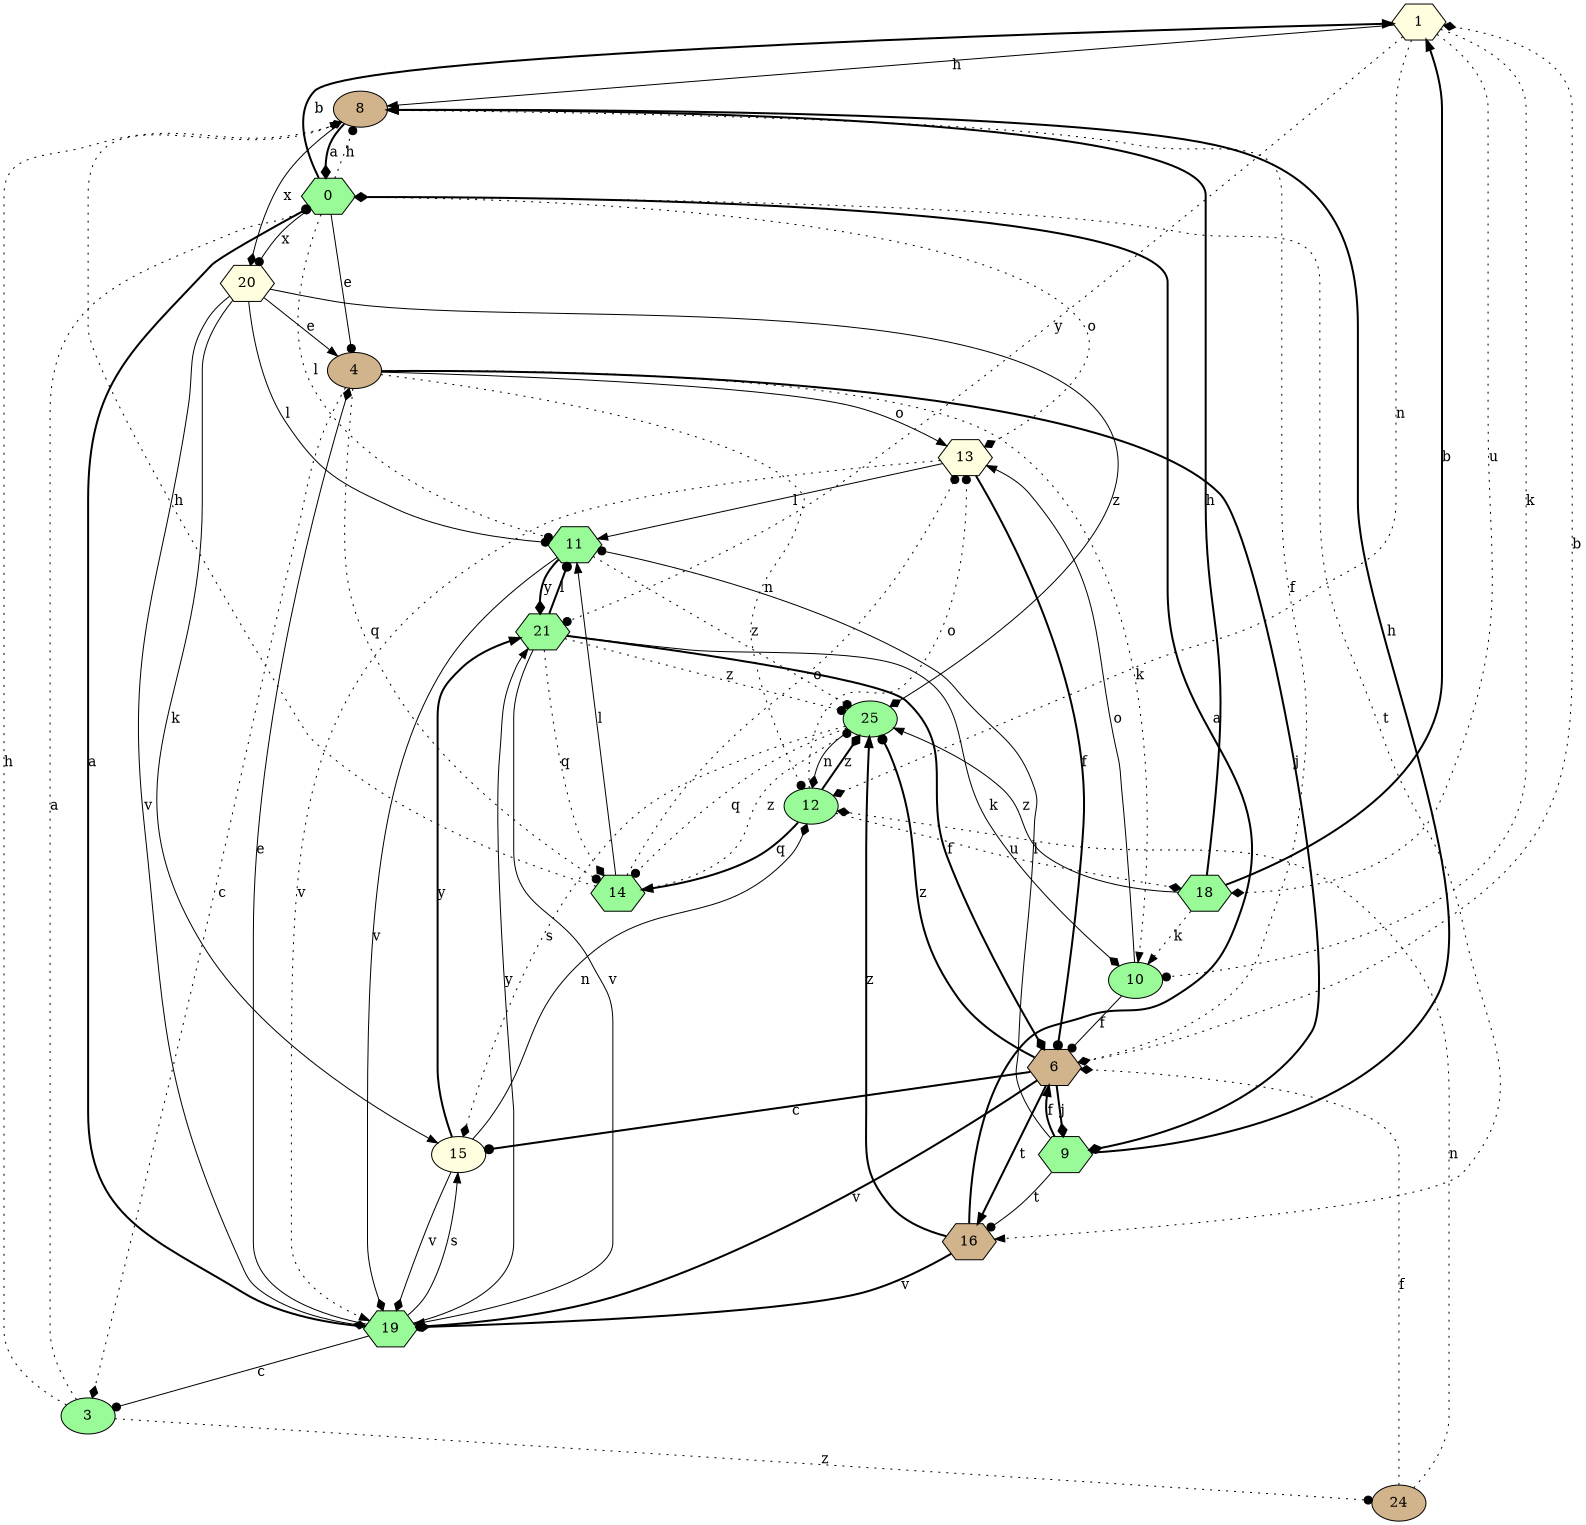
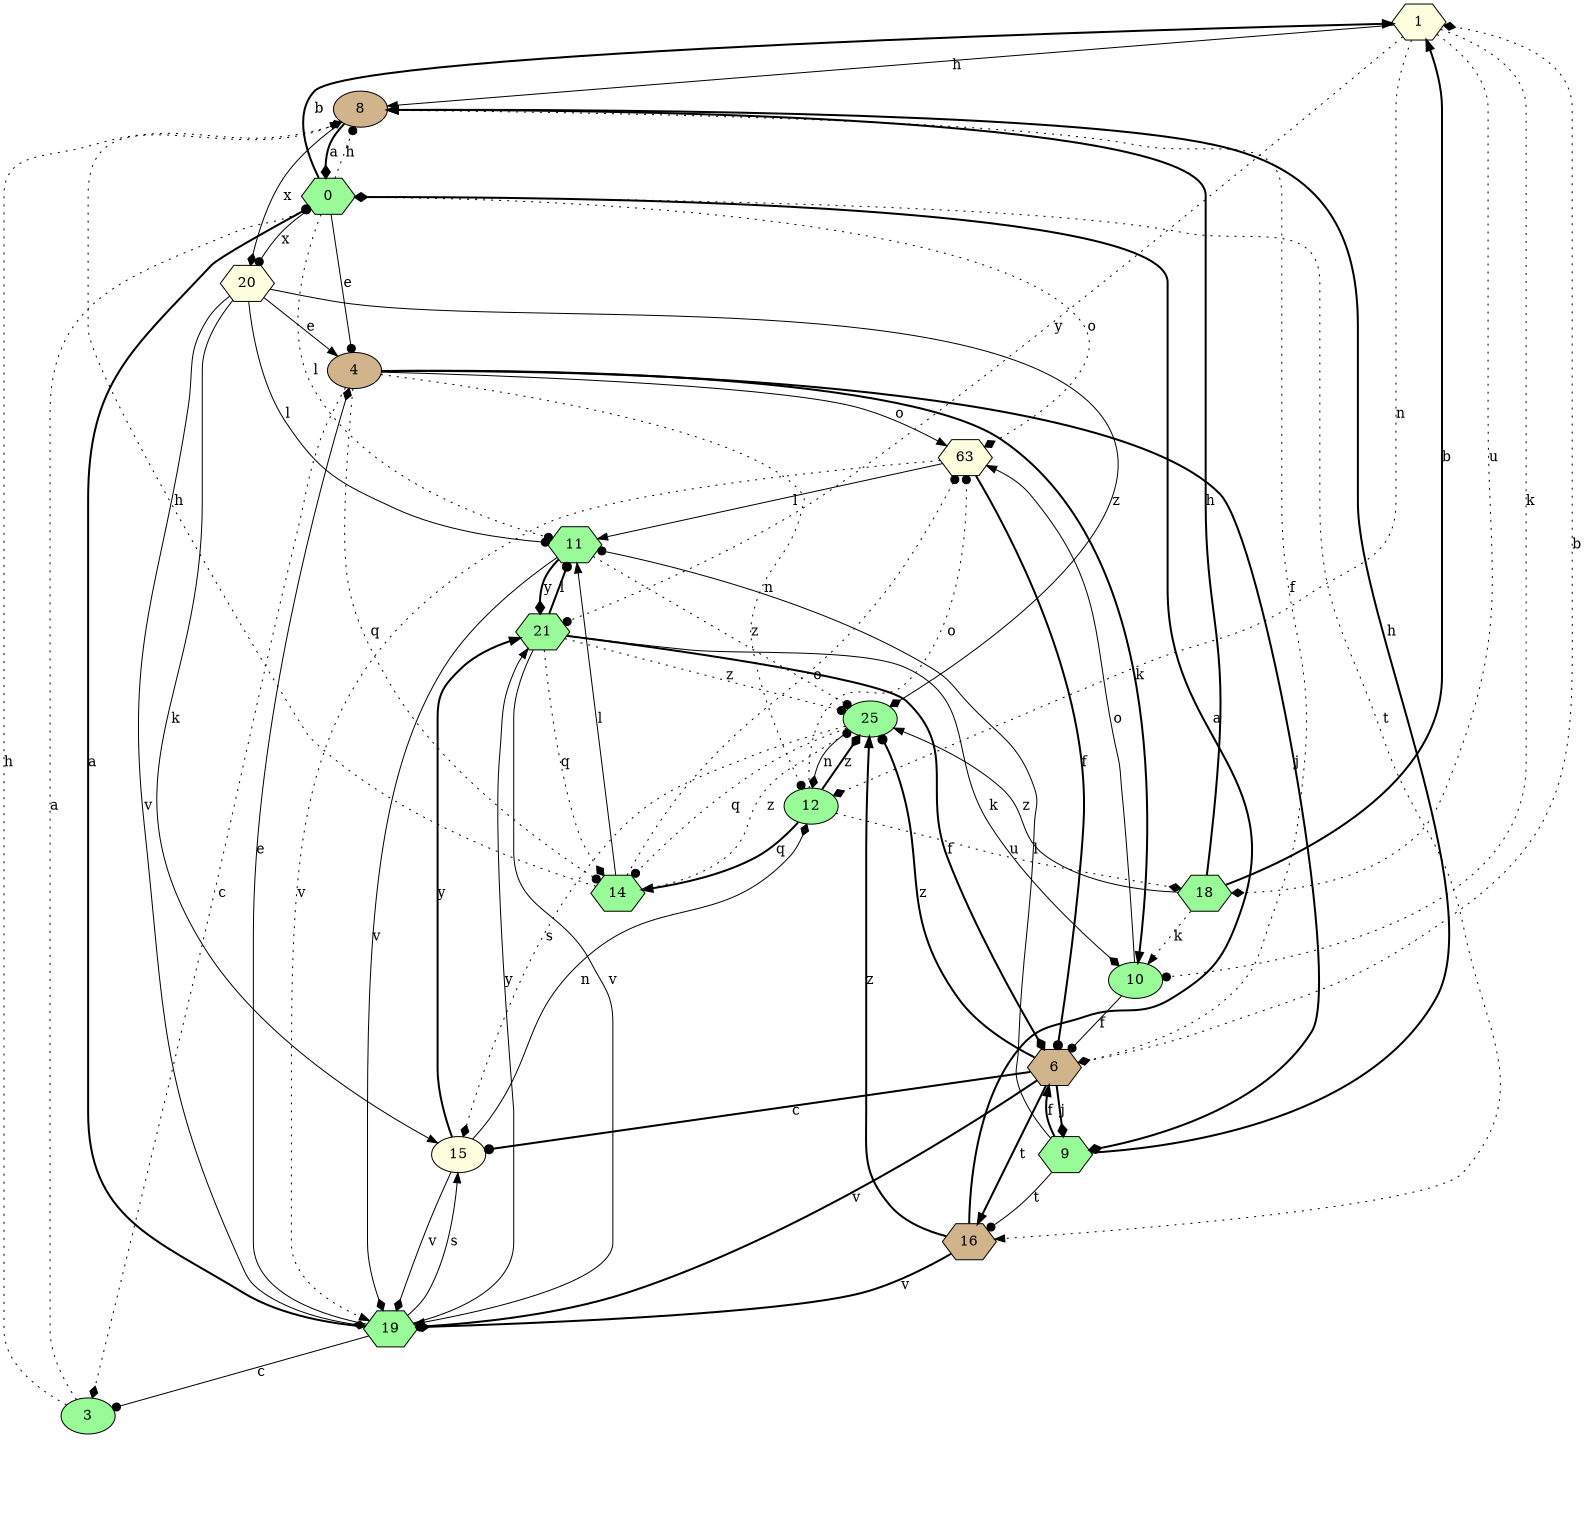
(968, 425) -> (968, 425)
(965, 458) -> (965, 458)
(1399, 1503) -> none
